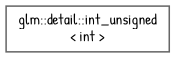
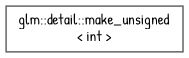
(88, 29) -> (95, 29)
